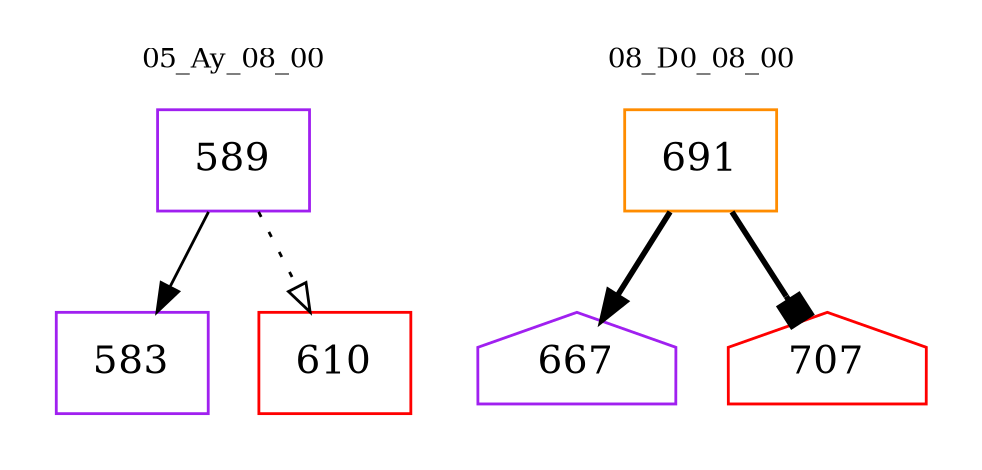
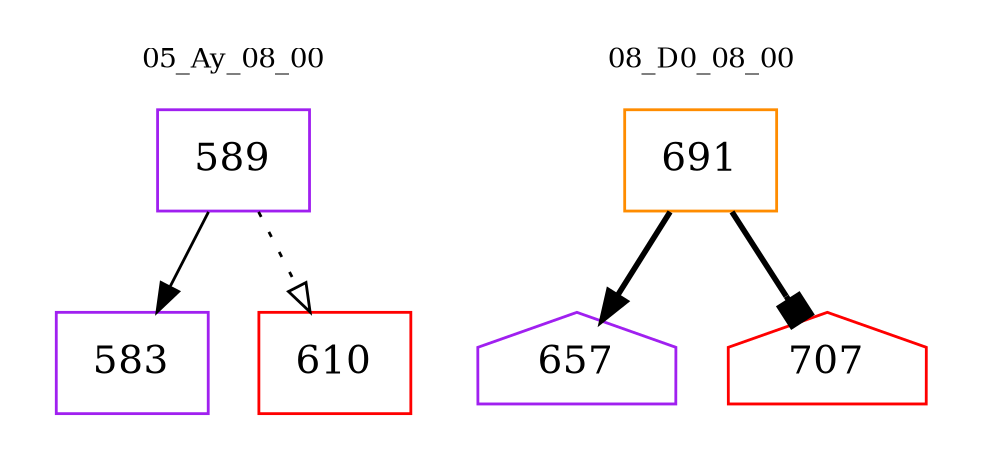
(577, 363) -> (577, 363)
